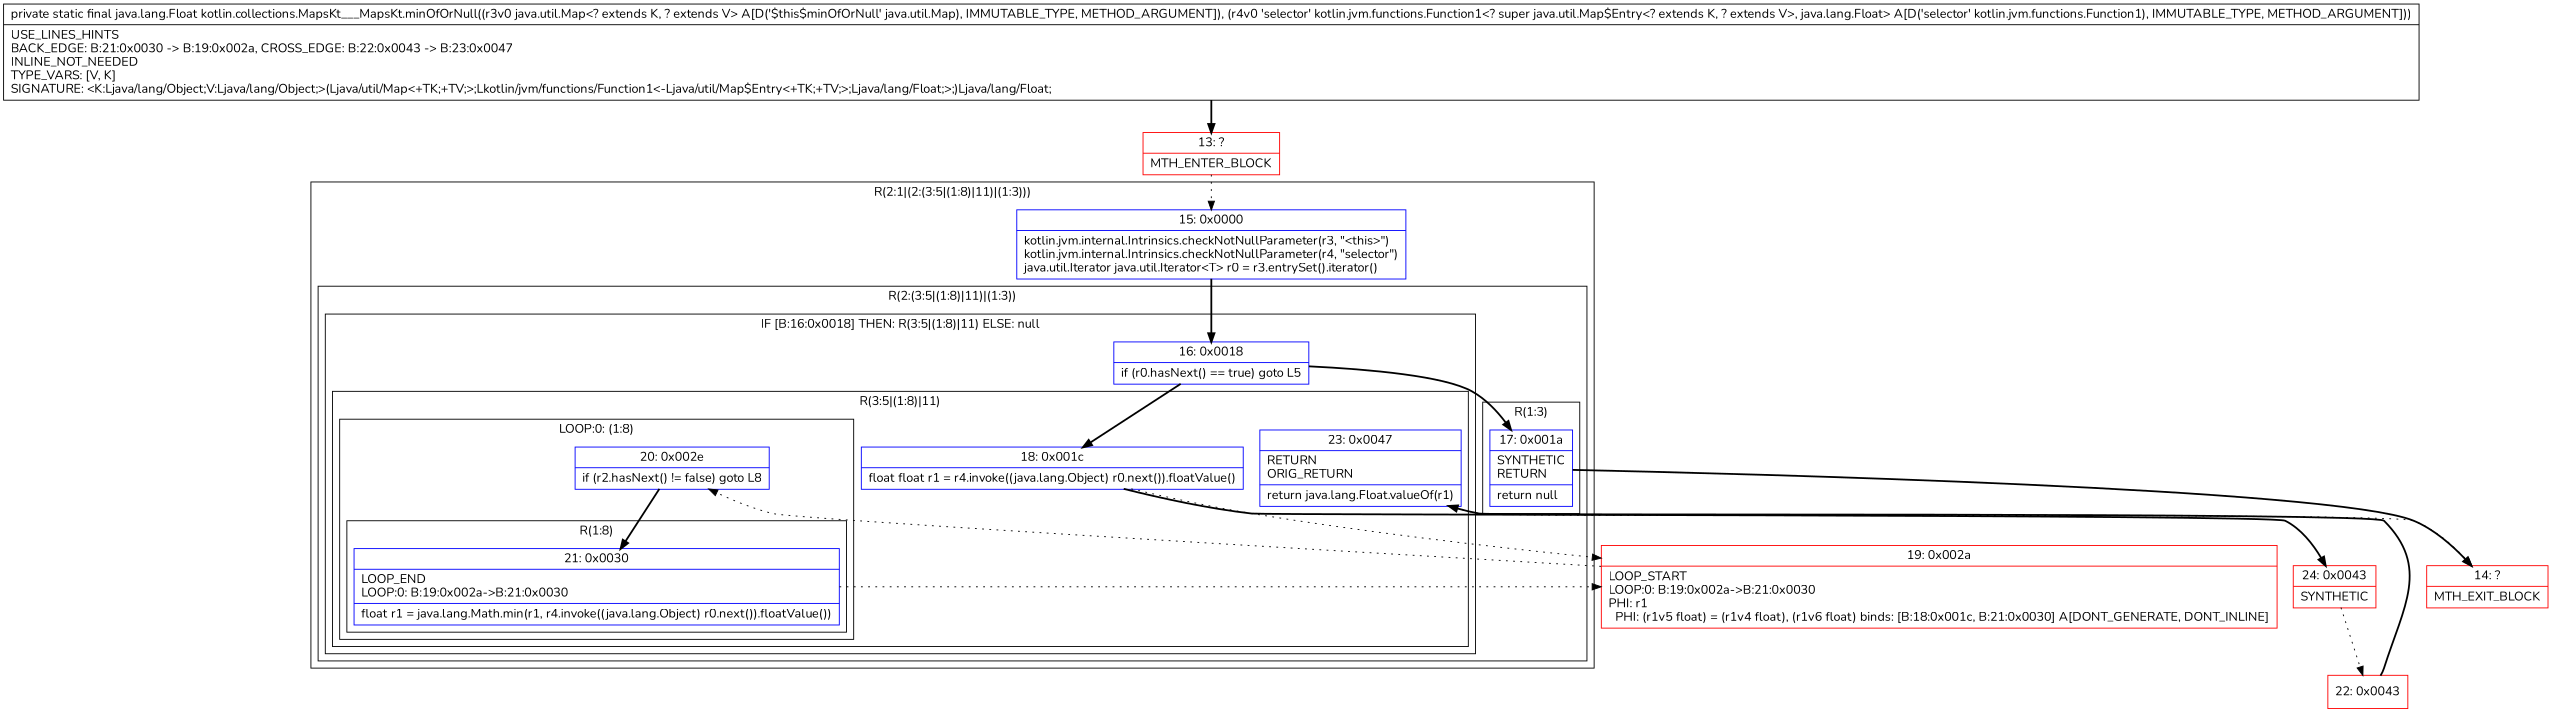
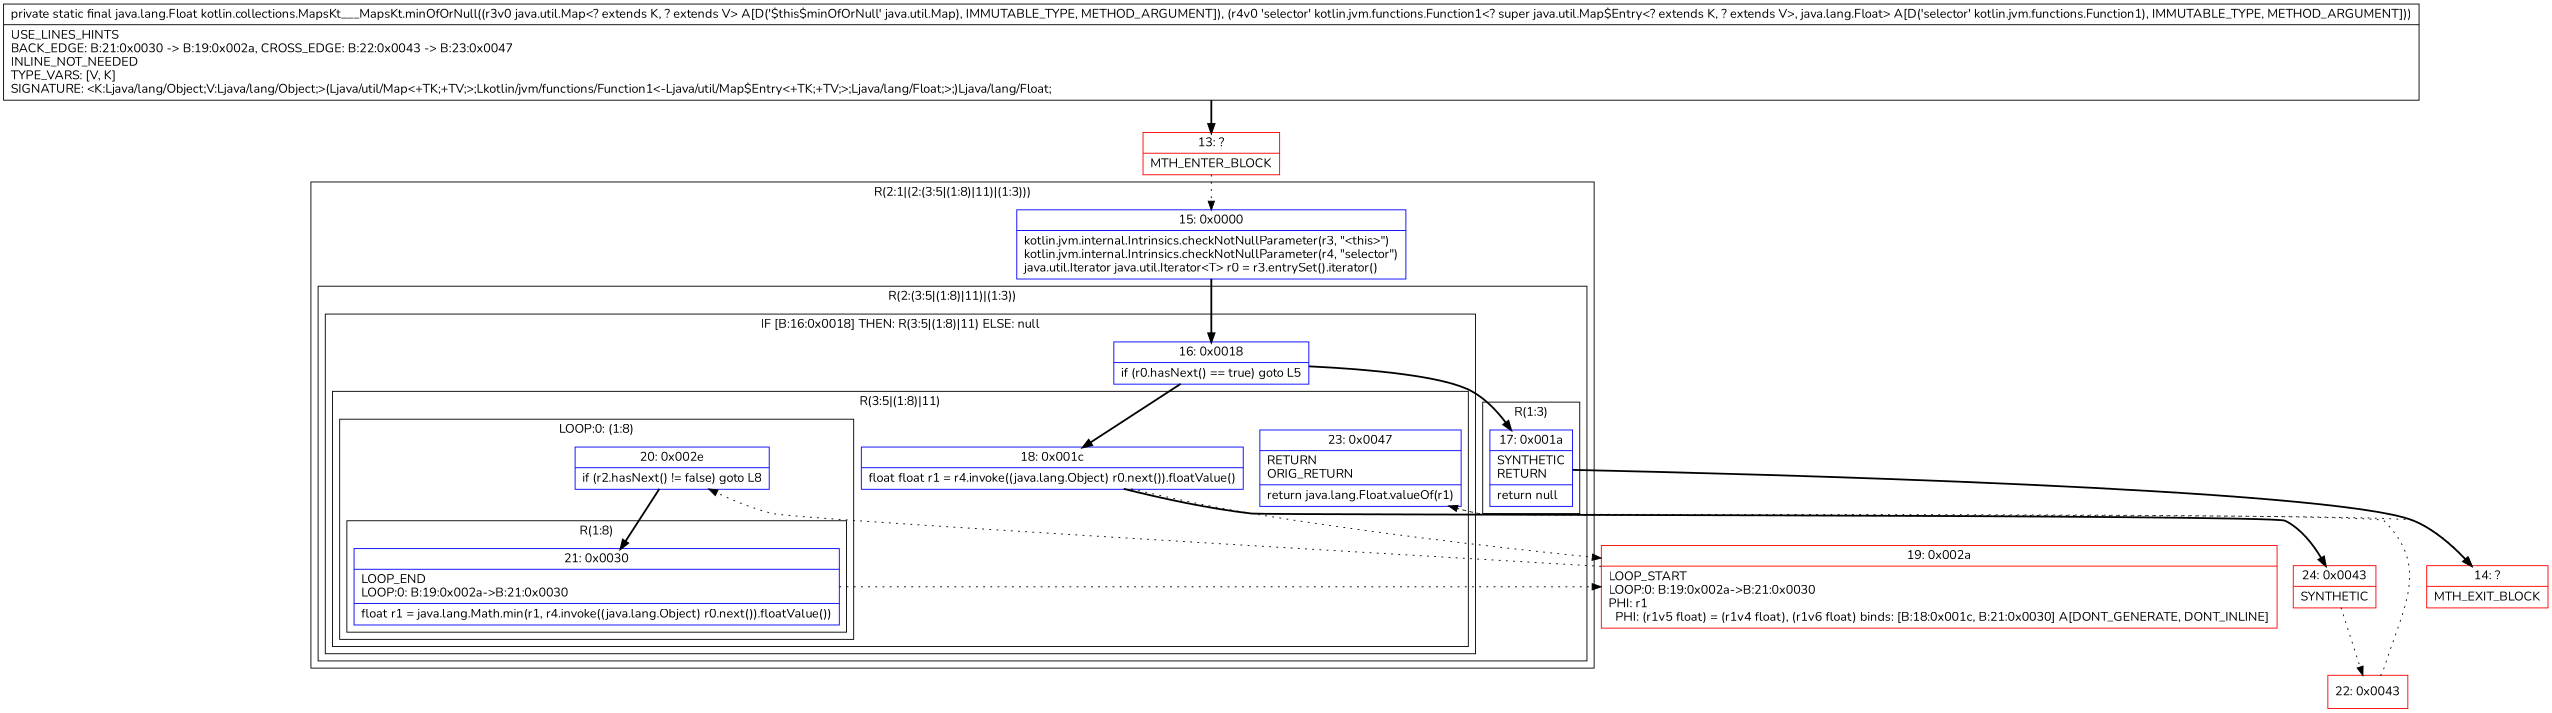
(2004, 515) -> (2004, 515)
